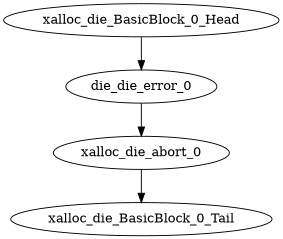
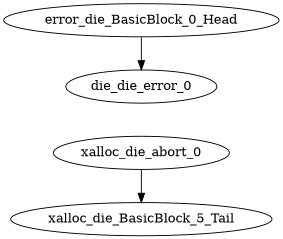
(141, 20) -> (141, 20)
(141, 115) -> none
(141, 219) -> (141, 219)
